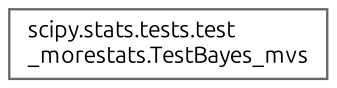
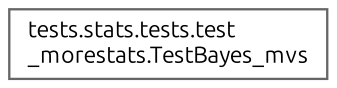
(168, 44) -> (168, 44)
